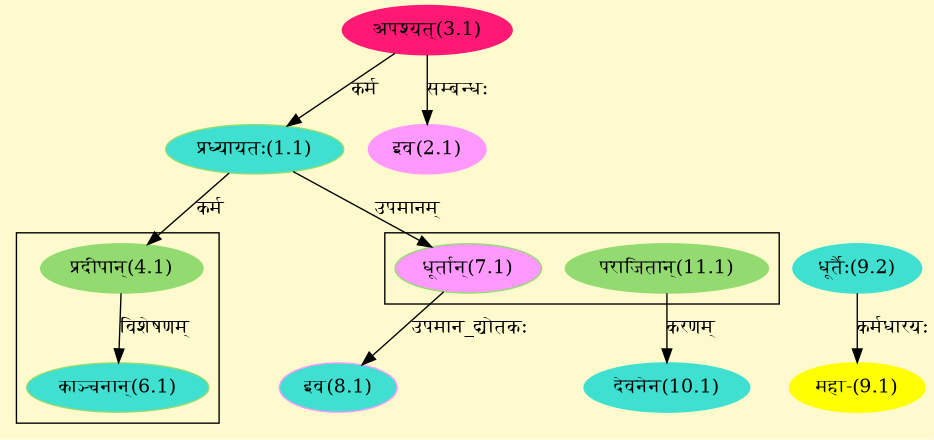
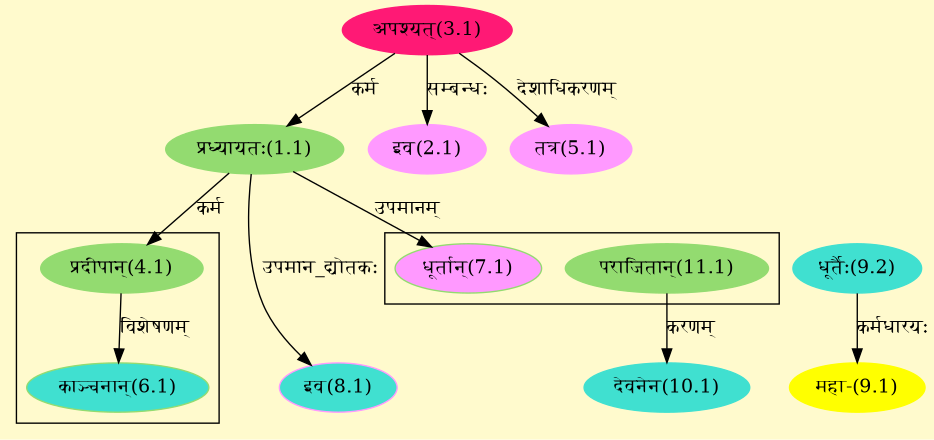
(255, 149) -> (255, 149)
none -> (571, 149)
(408, 324) -> (253, 272)
